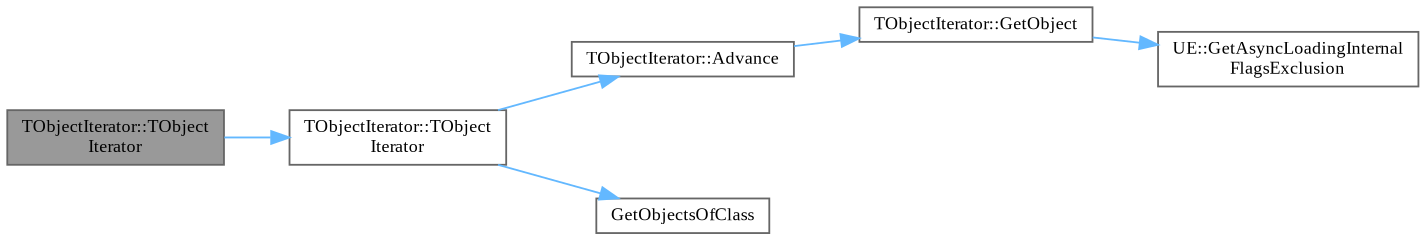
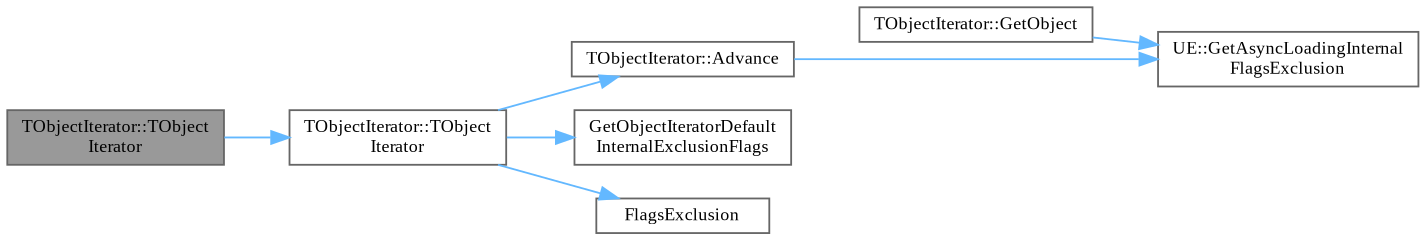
(818, 43) -> (967, 59)
none -> (683, 137)
(683, 216) -> (683, 216)
